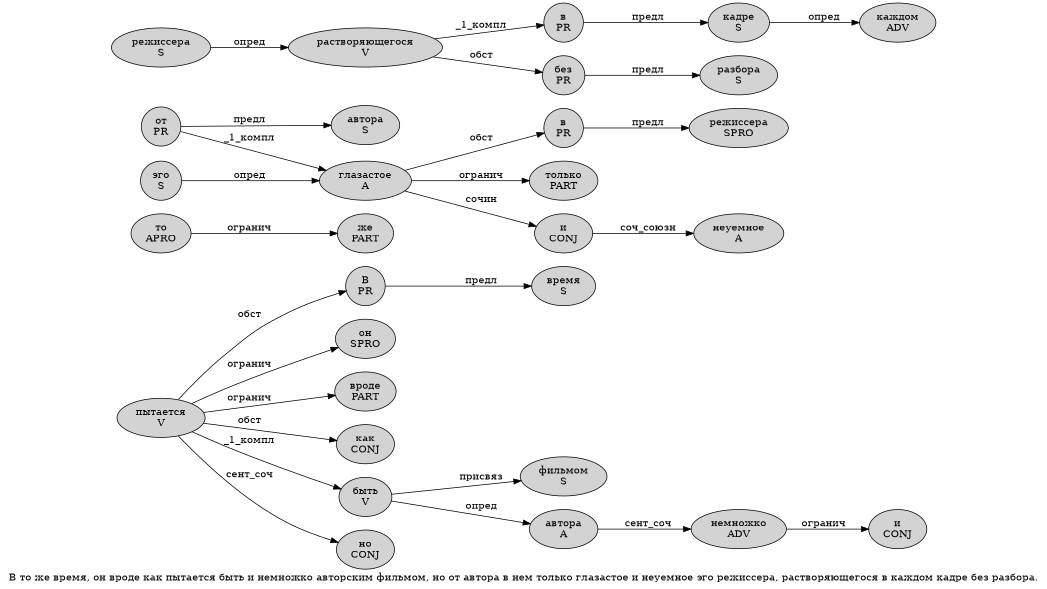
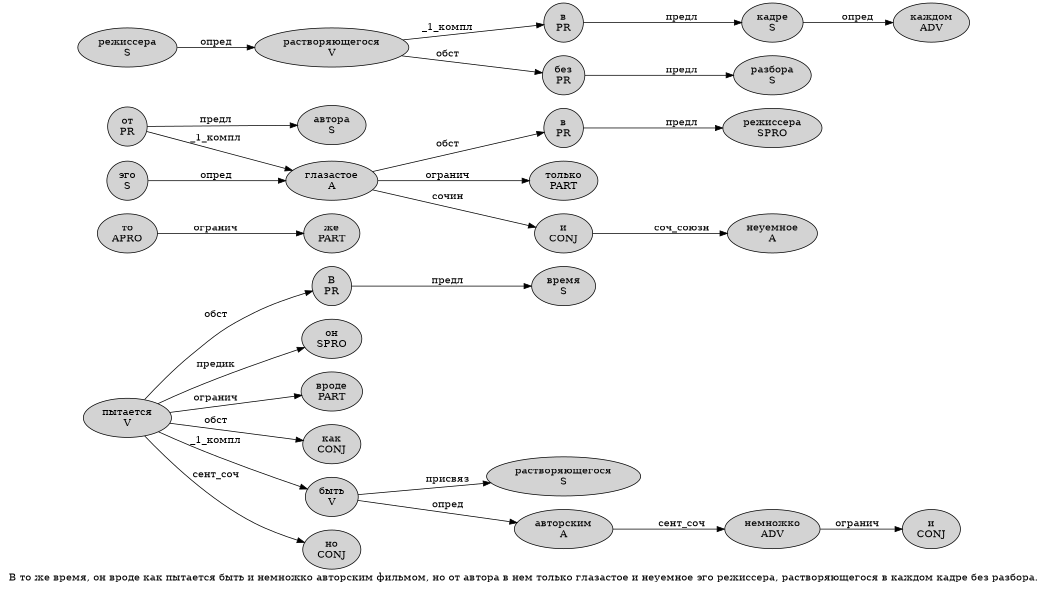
(250, 364) -> (216, 364)
(564, 476) -> (564, 476)
(564, 529) -> (564, 529)
